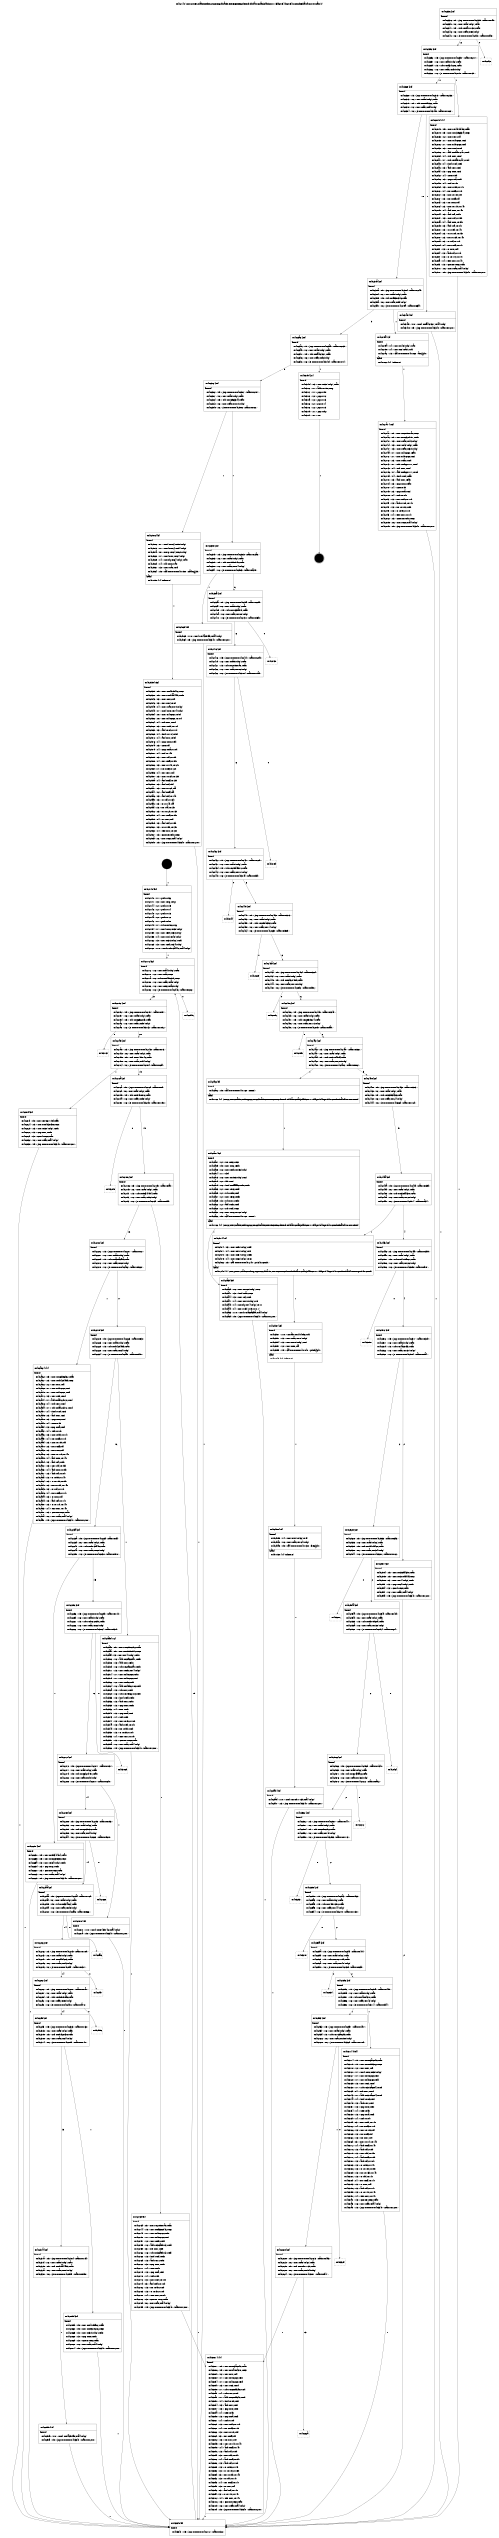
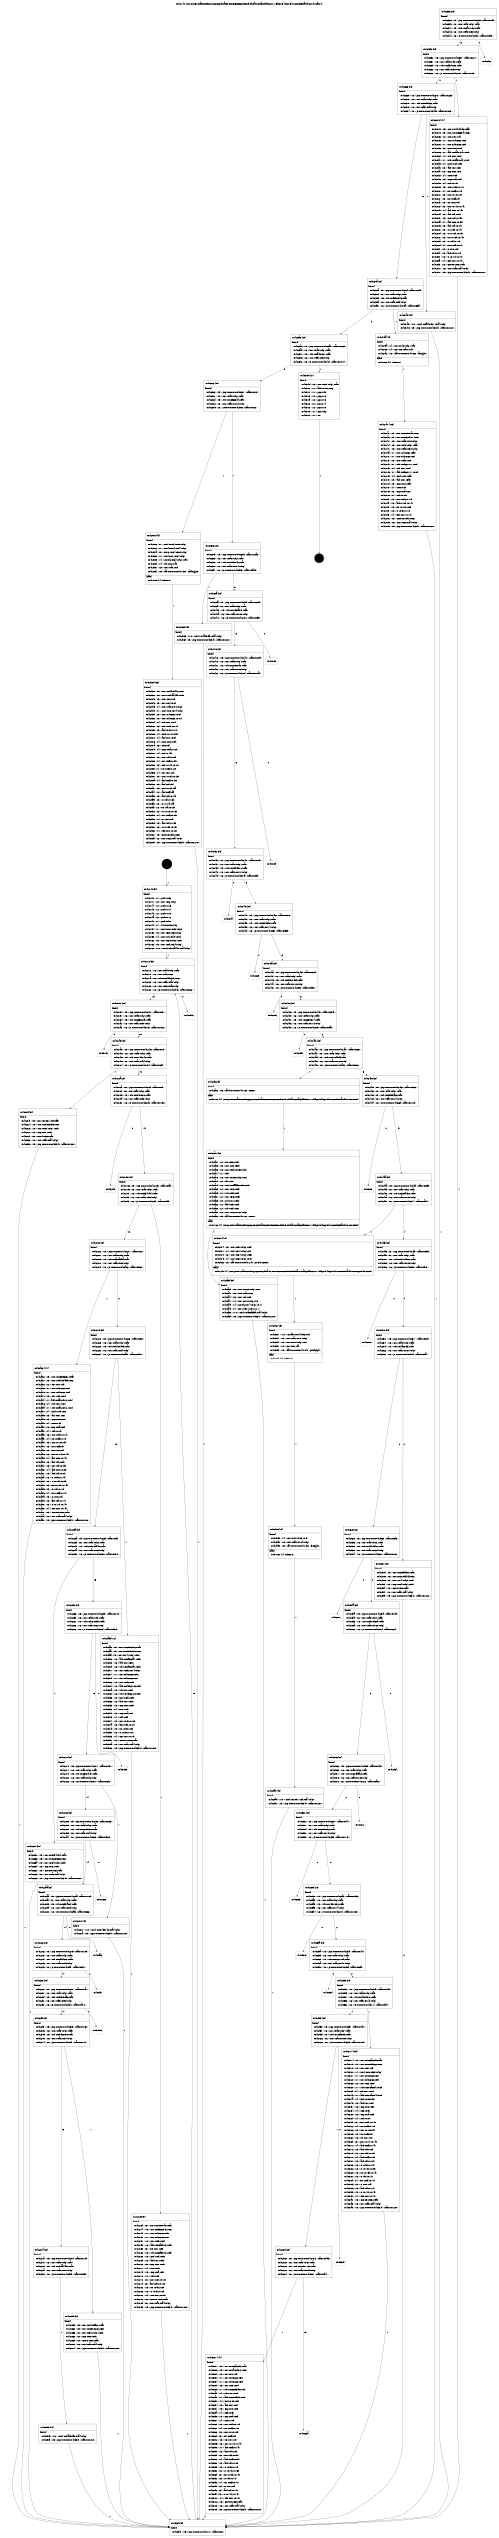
none -> (368, 1189)
(193, 2338) -> (169, 2416)
